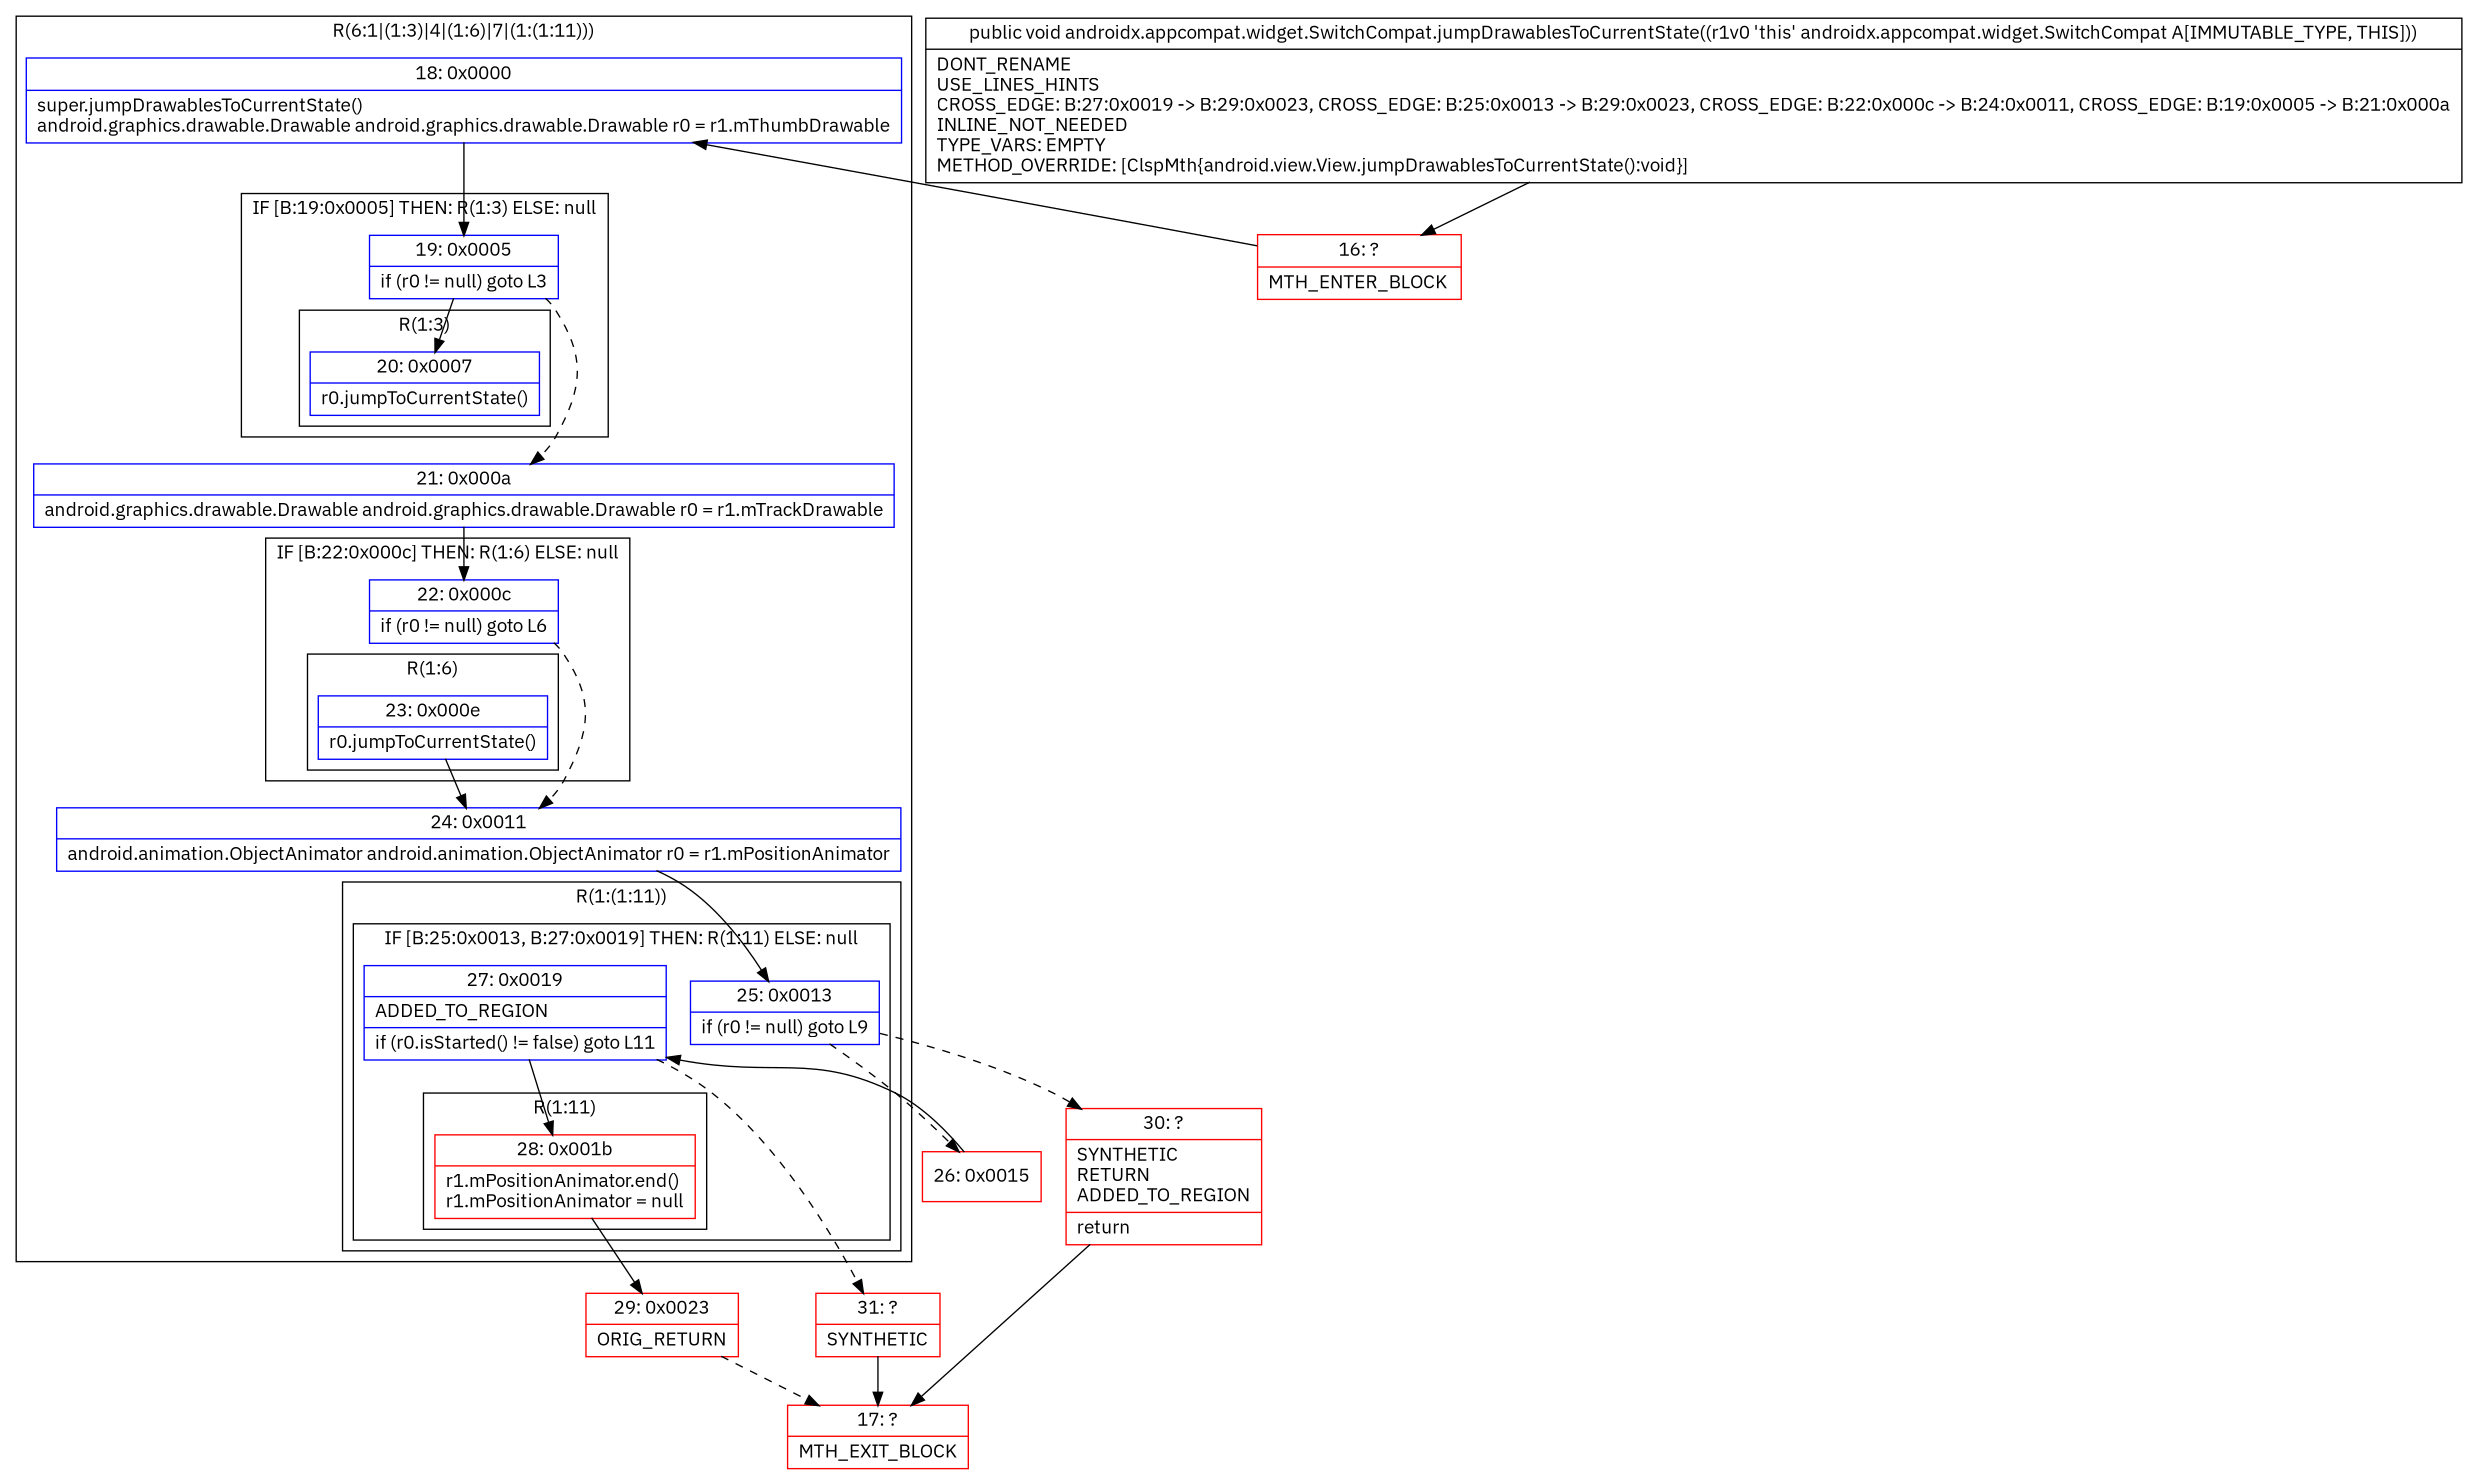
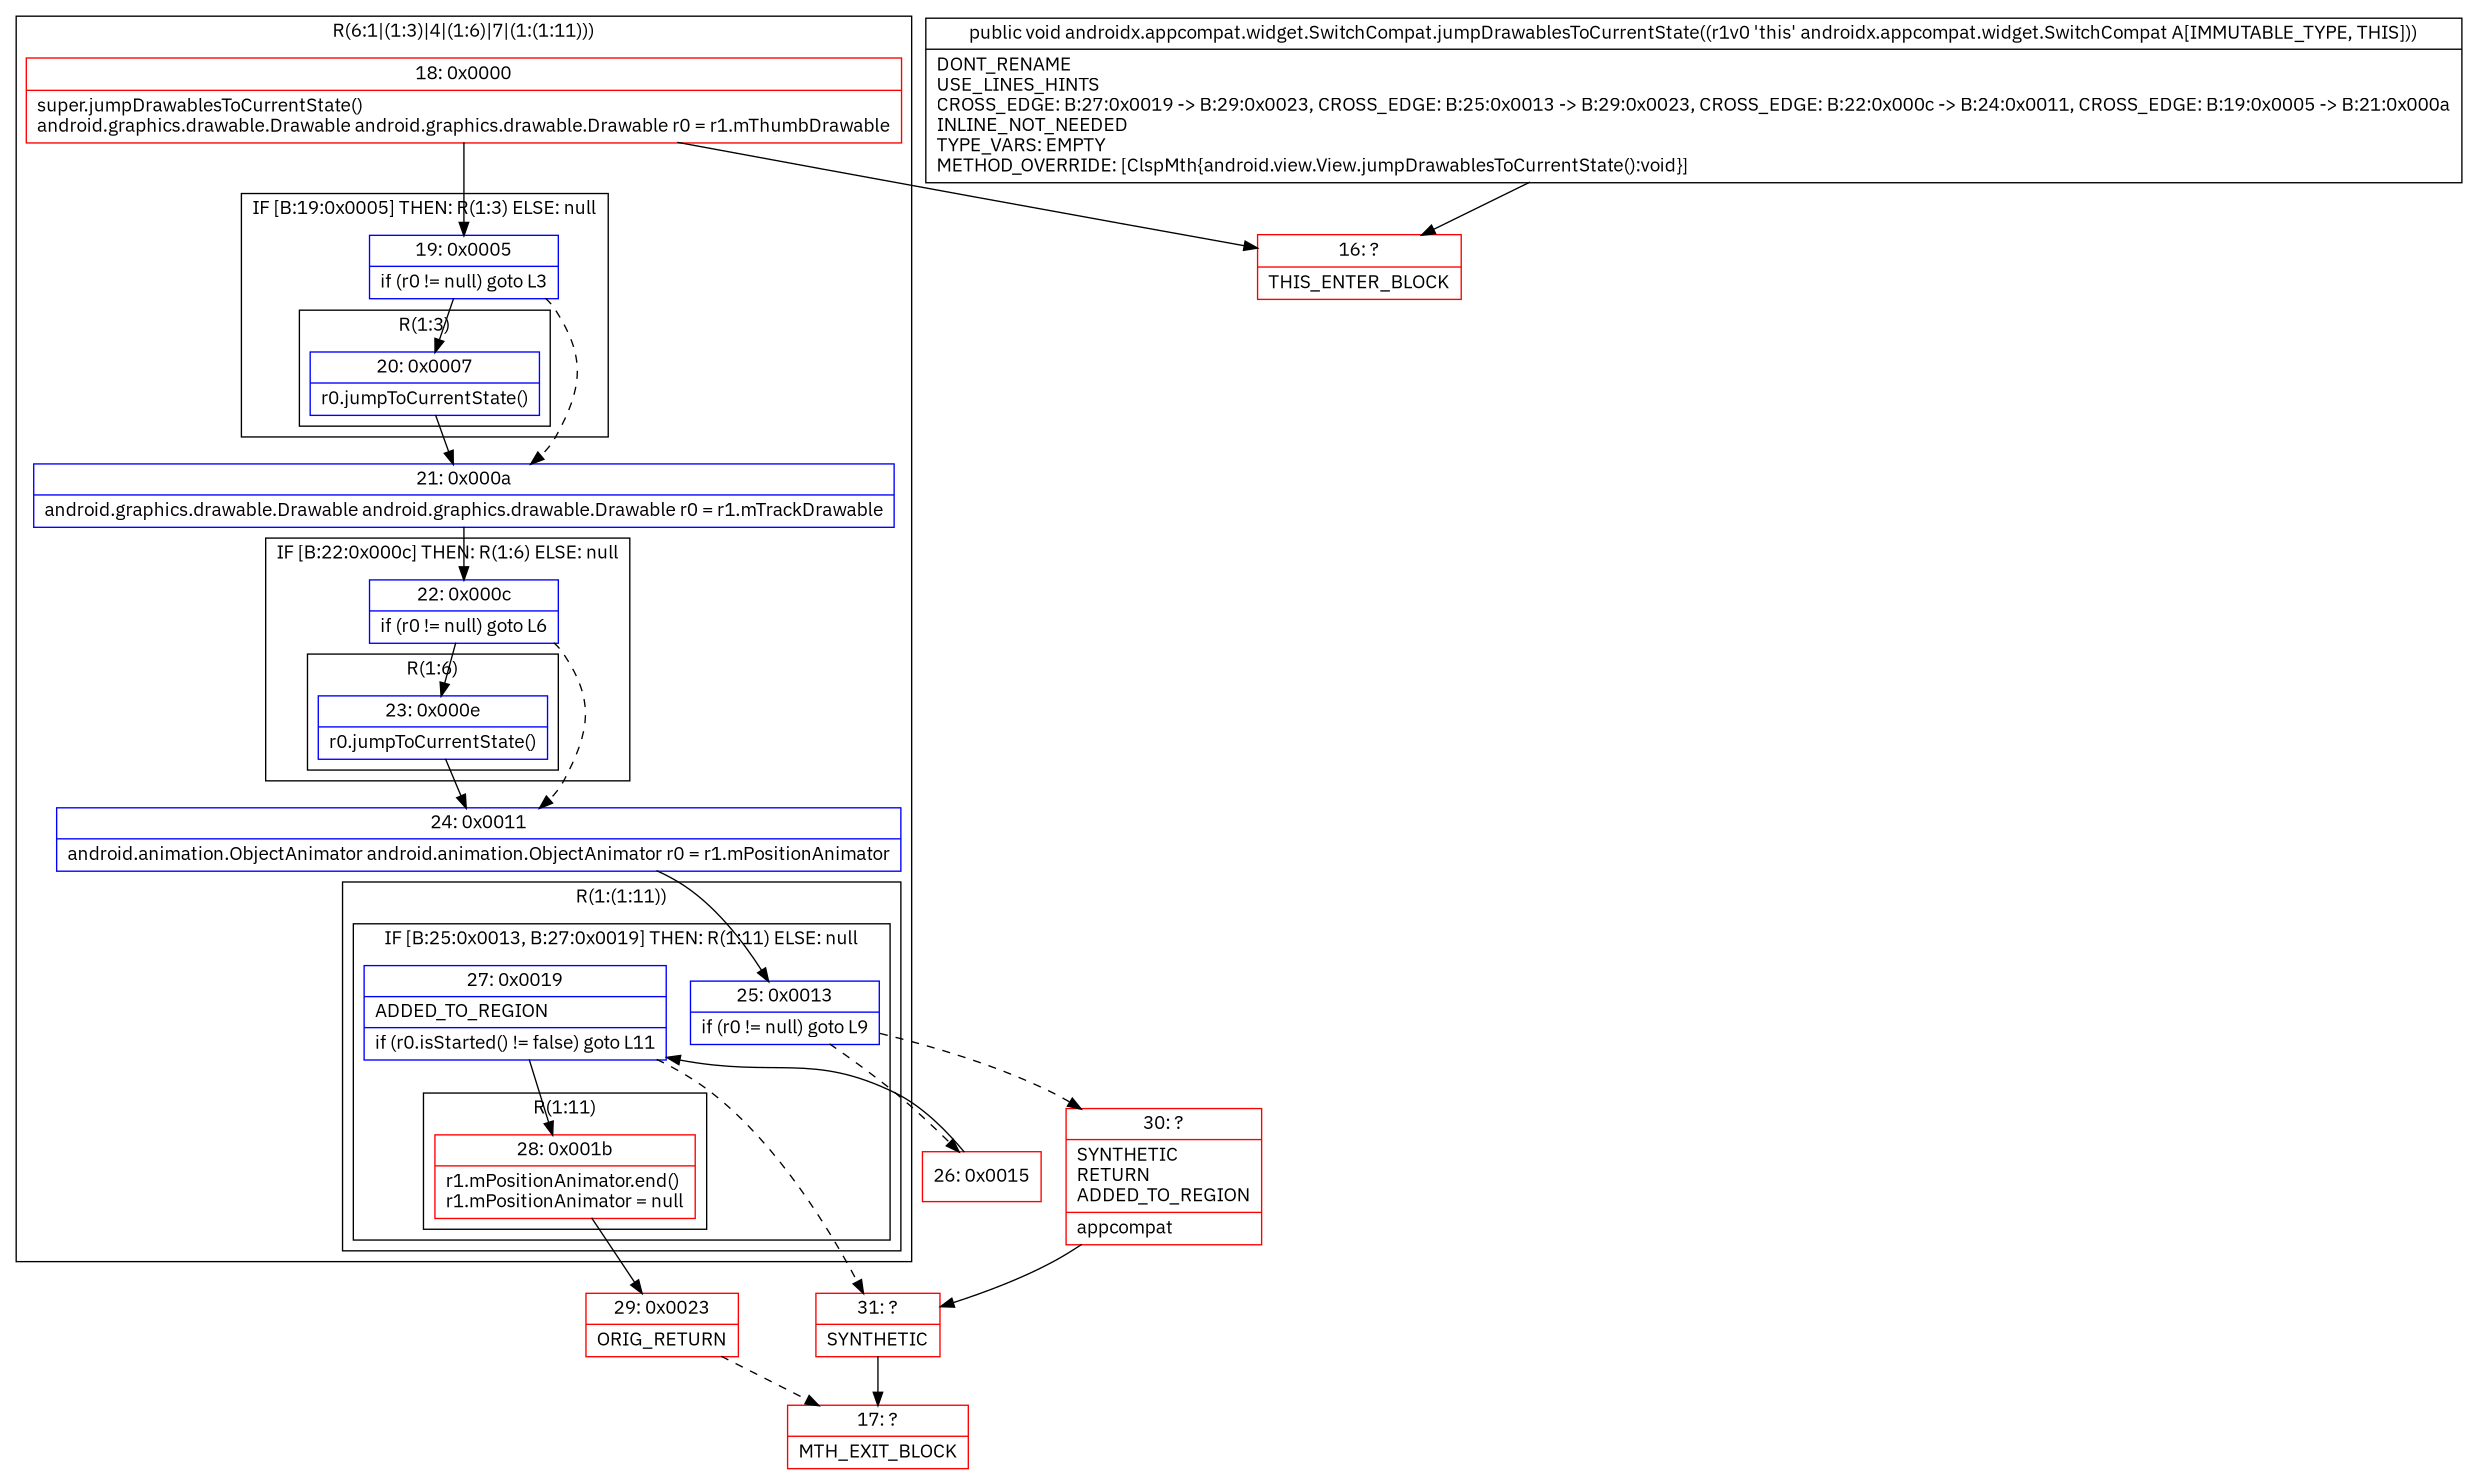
(464, 100) -> (464, 100)
(982, 195) -> (961, 194)
(1358, 283) -> (1359, 283)
none -> (442, 433)
none -> (450, 663)
(1104, 1228) -> (1125, 1228)
(1006, 1320) -> (1020, 1278)
